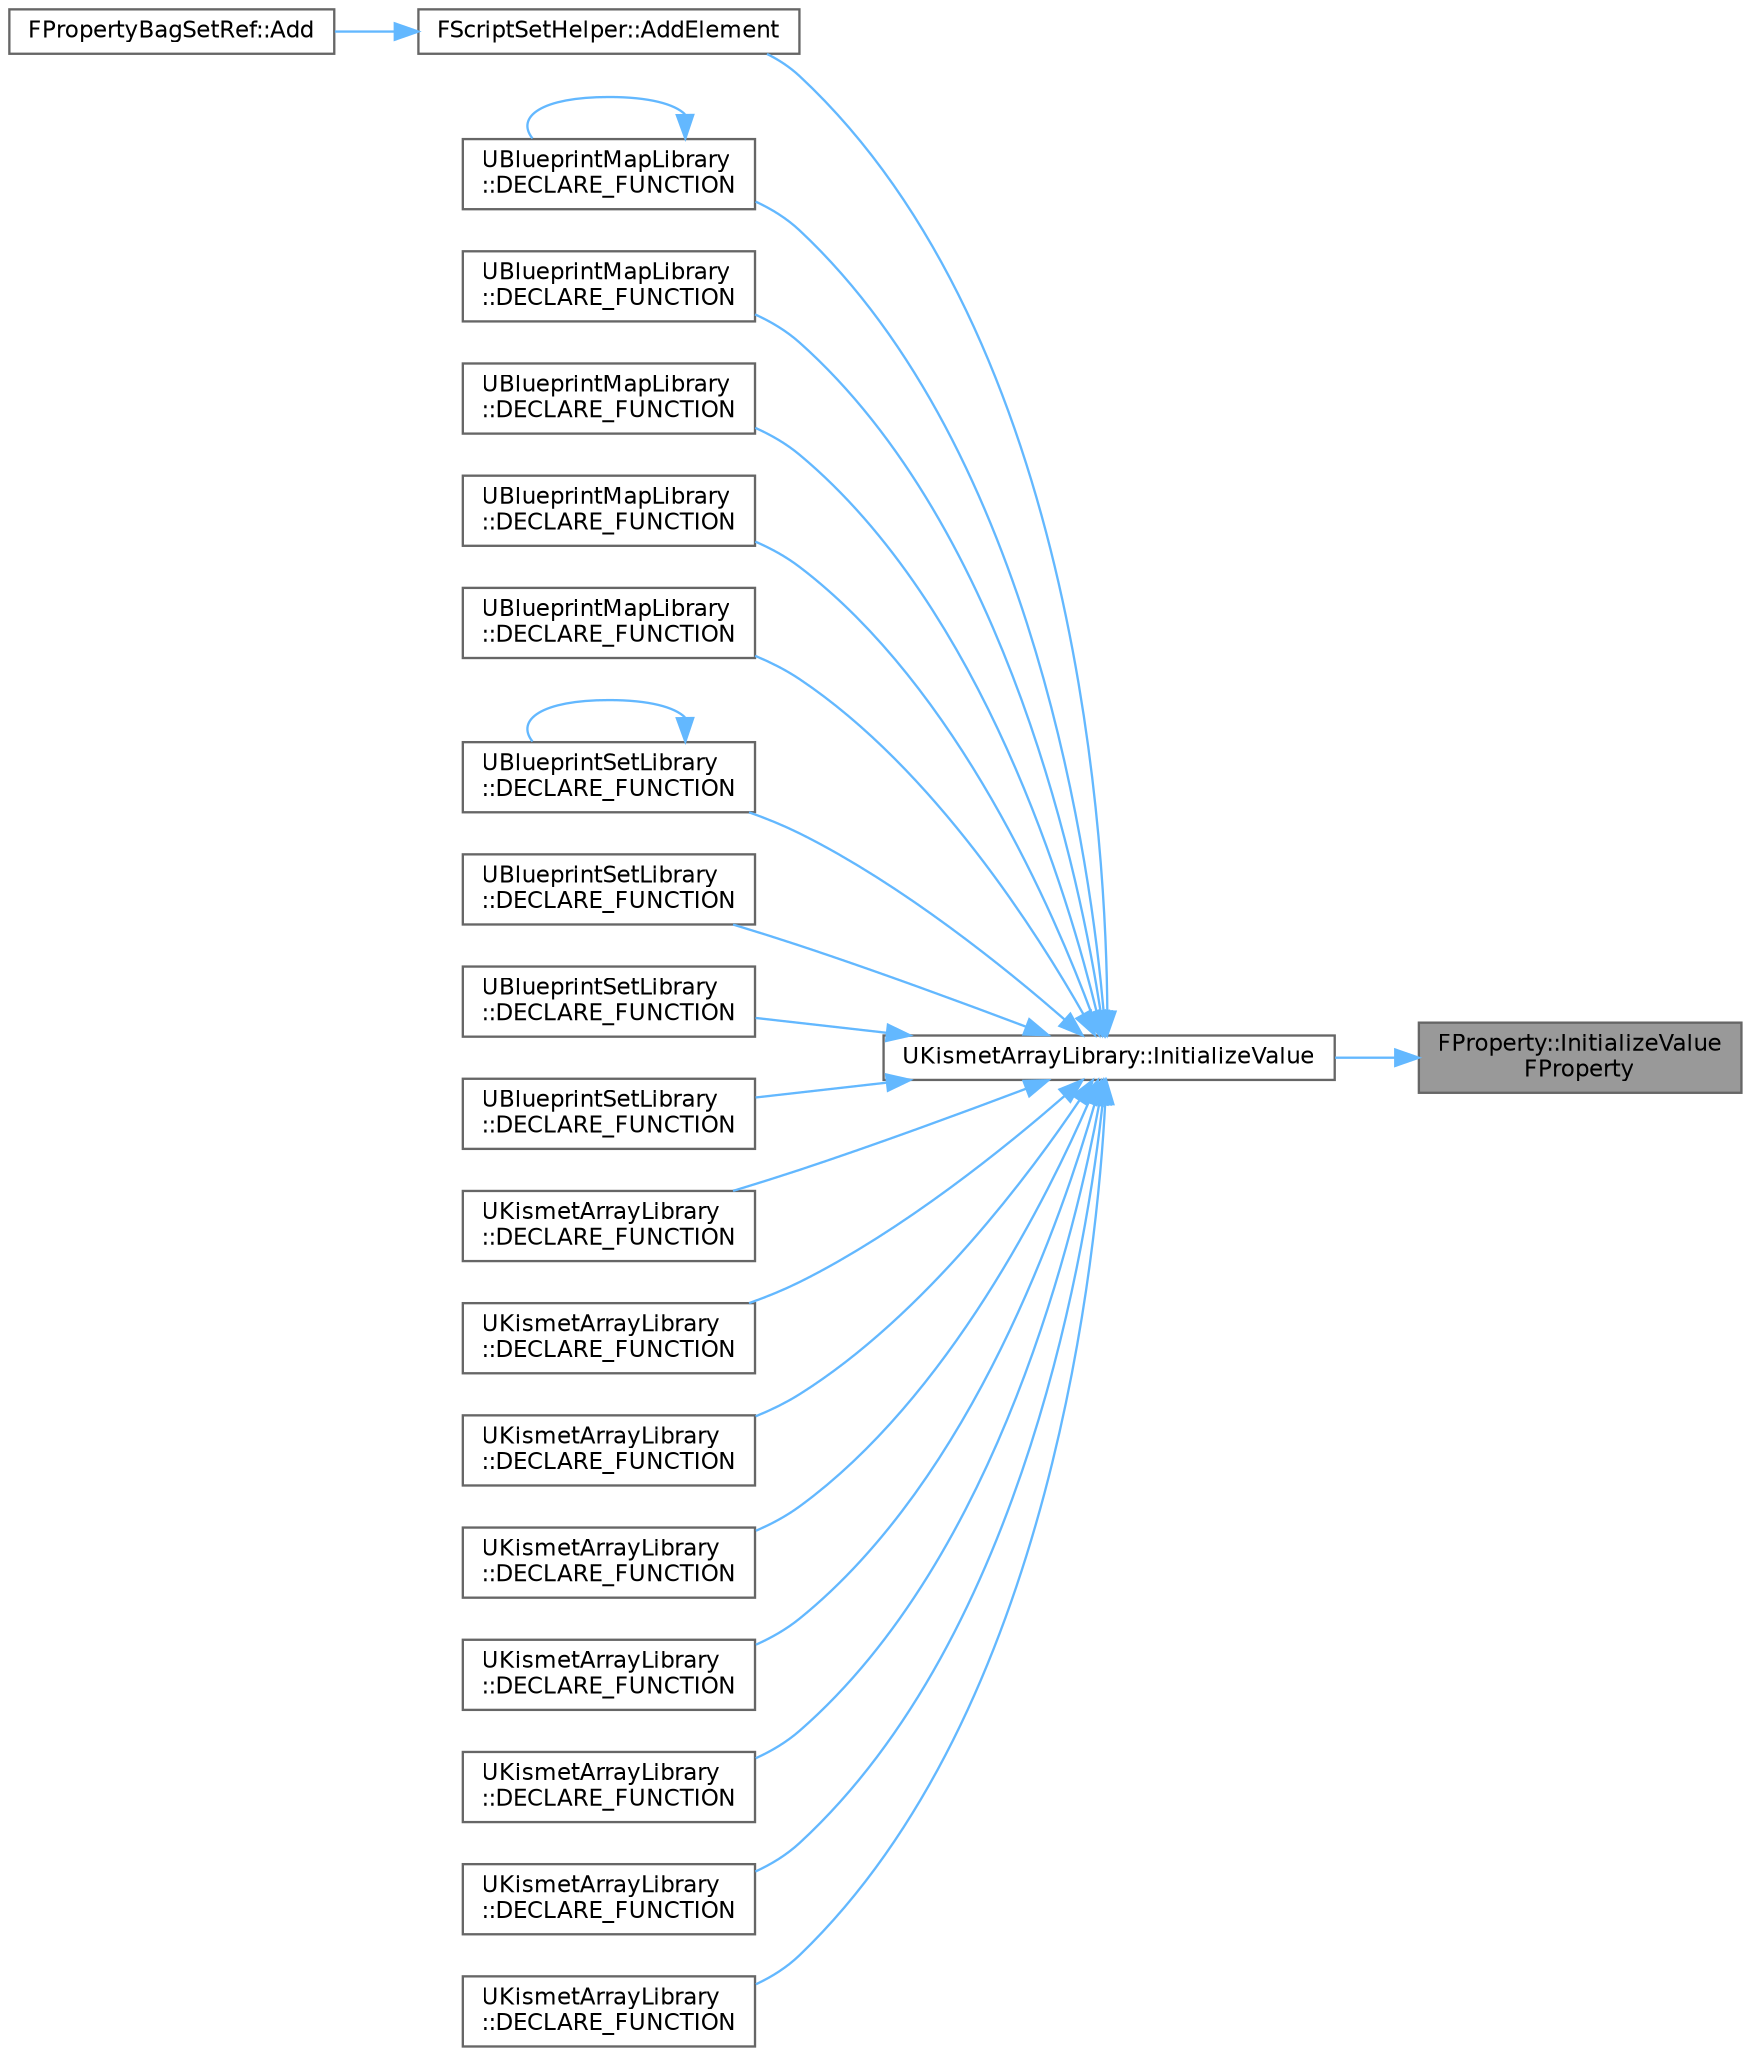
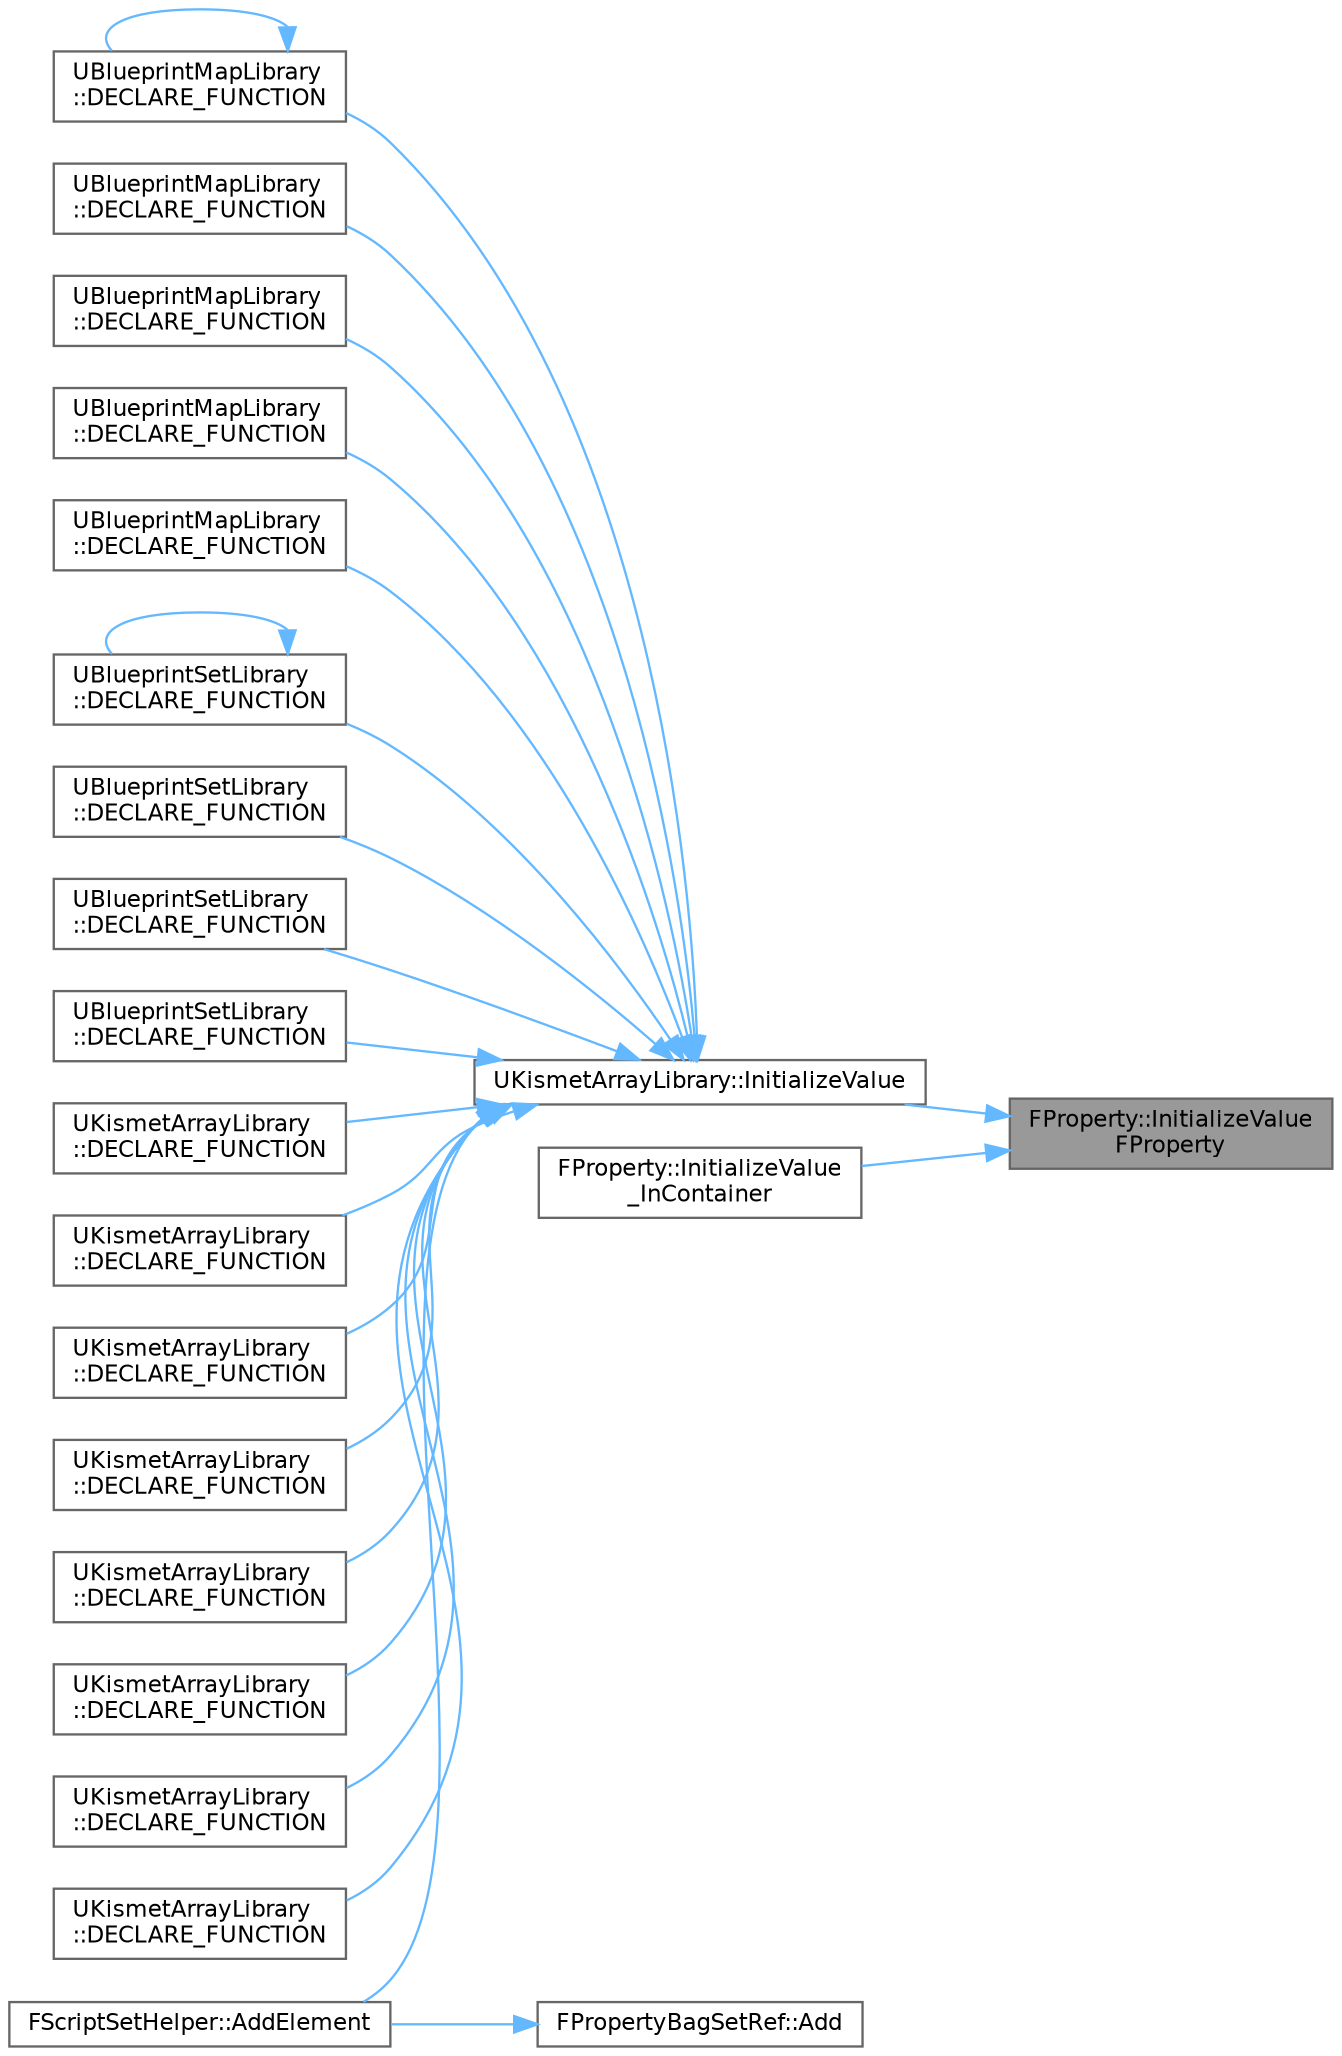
(365, 32) -> (452, 2024)
none -> (700, 1183)
